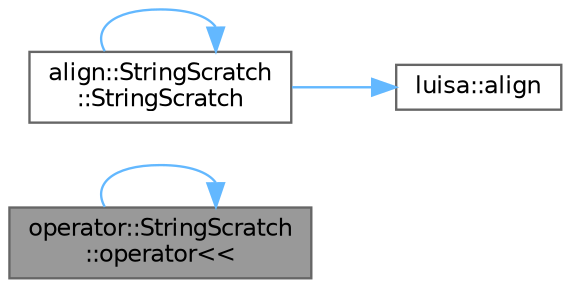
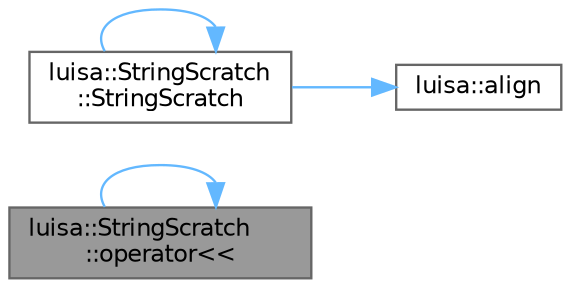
(160, 87) -> (160, 87)
(160, 243) -> (160, 243)
